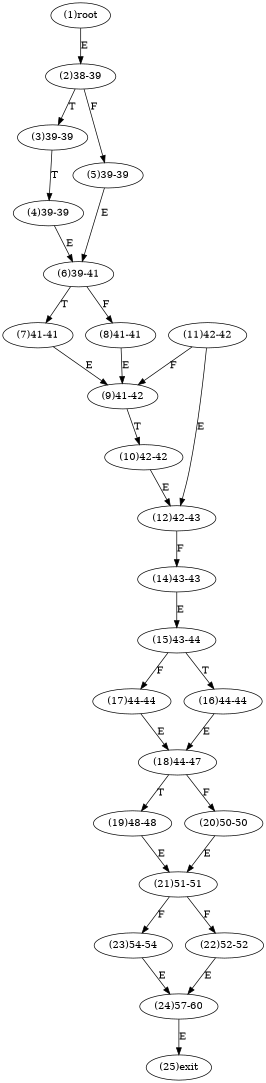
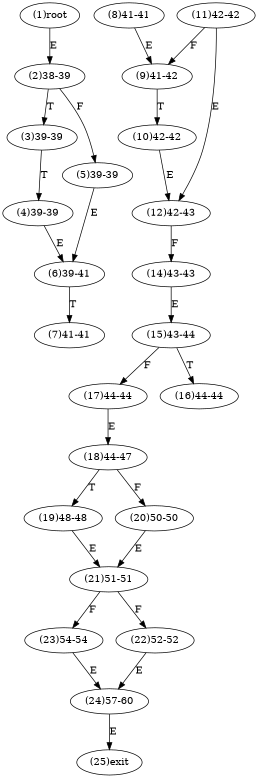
(98, 302) -> none
(77, 364) -> none
(202, 729) -> none
